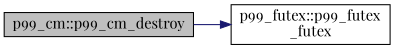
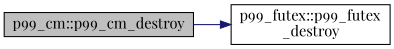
(311, 25) -> (311, 25)
